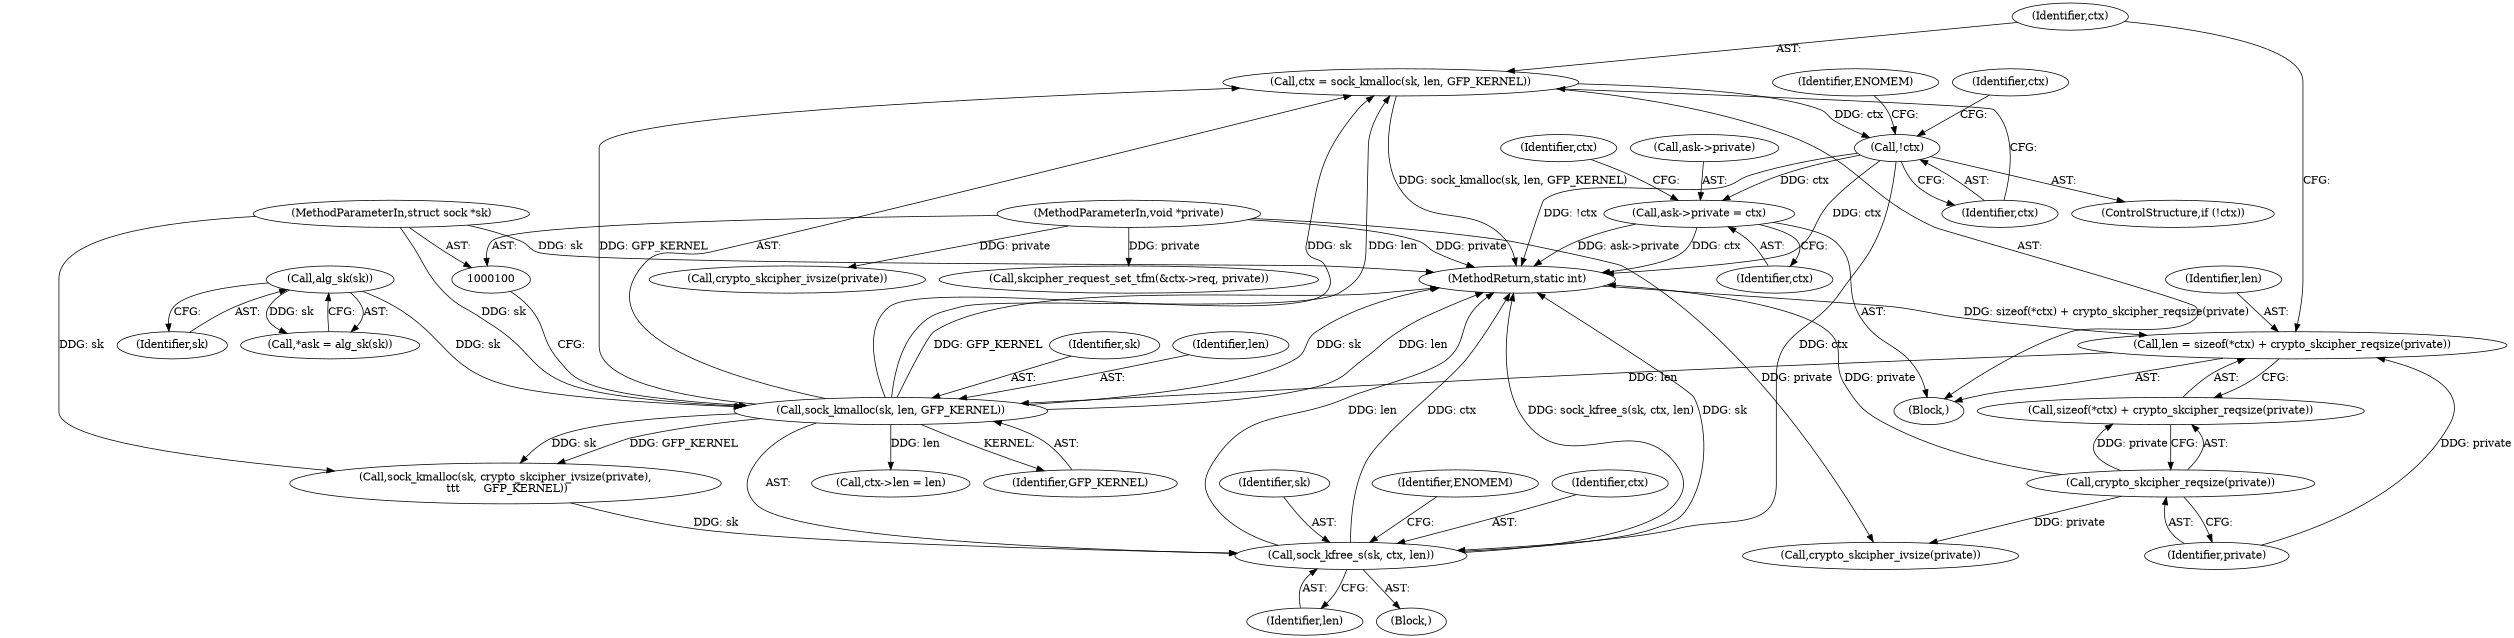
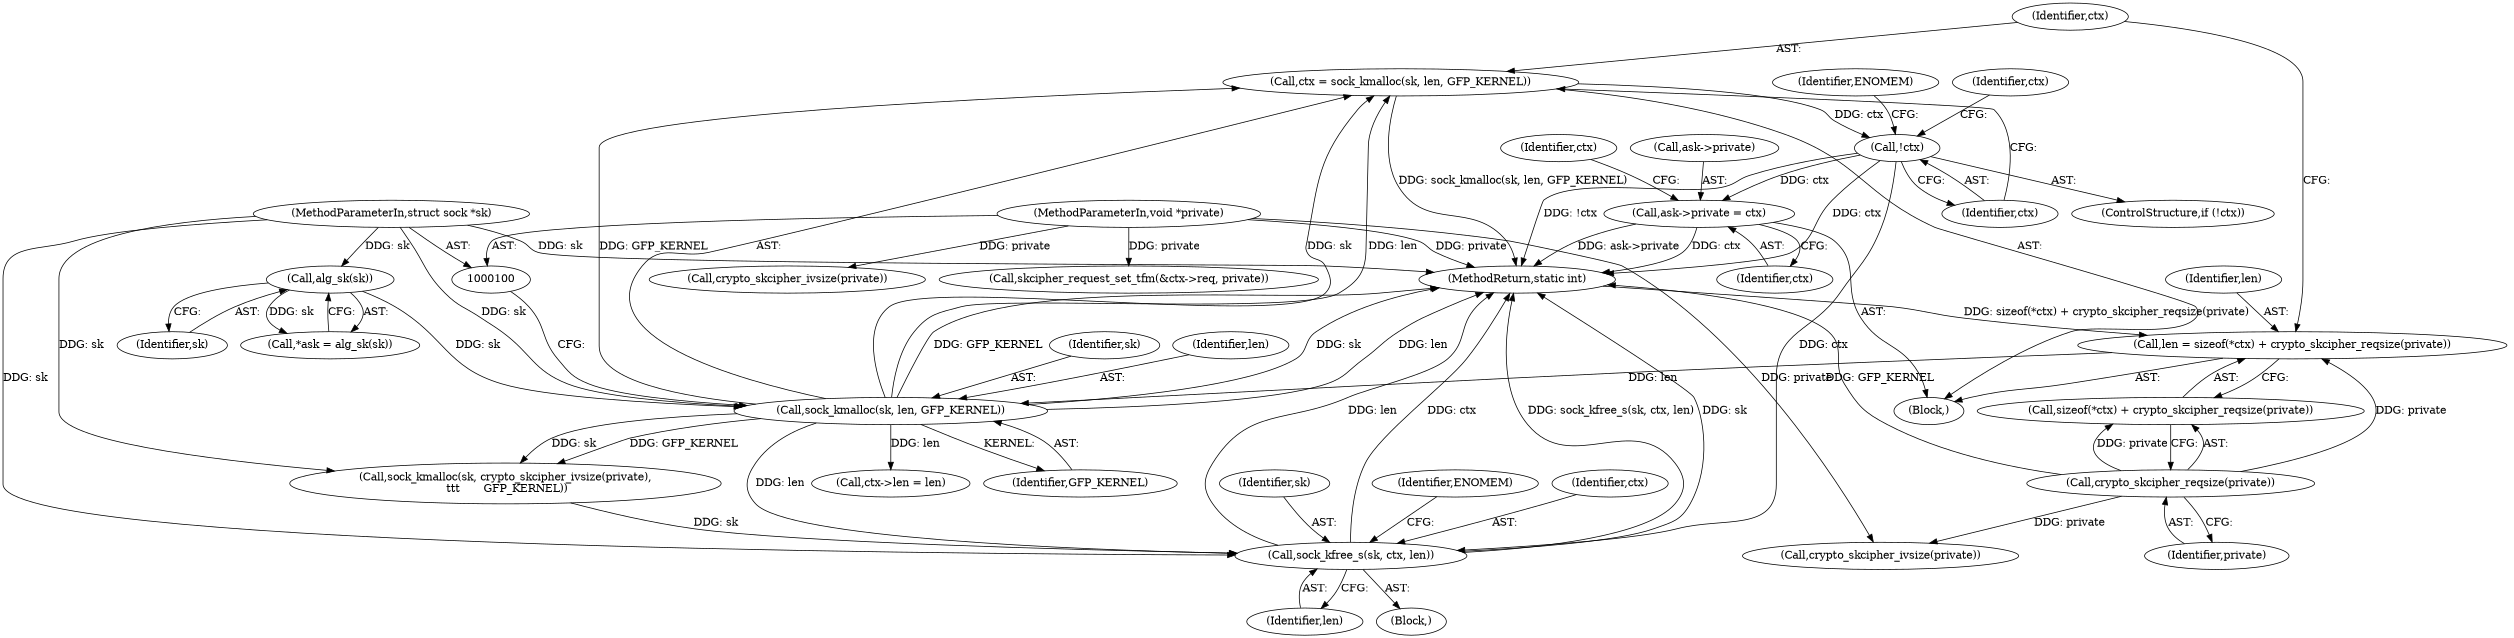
none -> (362, 244)
(1880, 378) -> (1880, 378)
(2411, 471) -> (2349, 441)
(780, 483) -> (780, 483)
none -> (367, 536)
